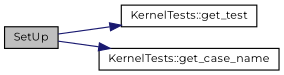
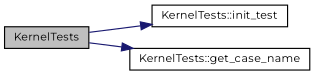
(189, 16) -> (220, 16)
(31, 38) -> (47, 38)
